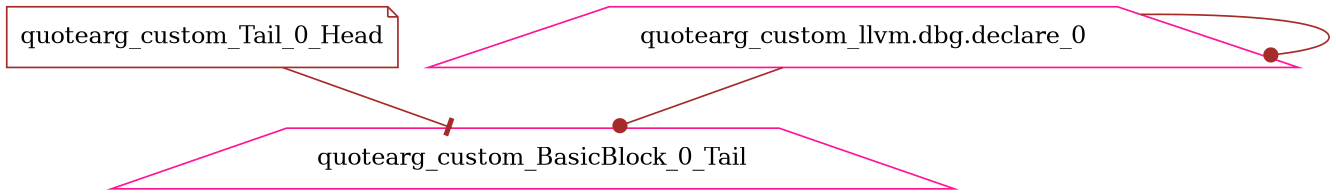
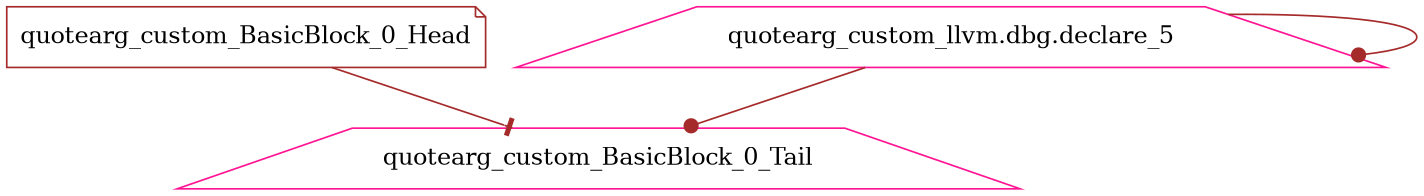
(202, 37) -> (246, 37)
(863, 37) -> (951, 37)
